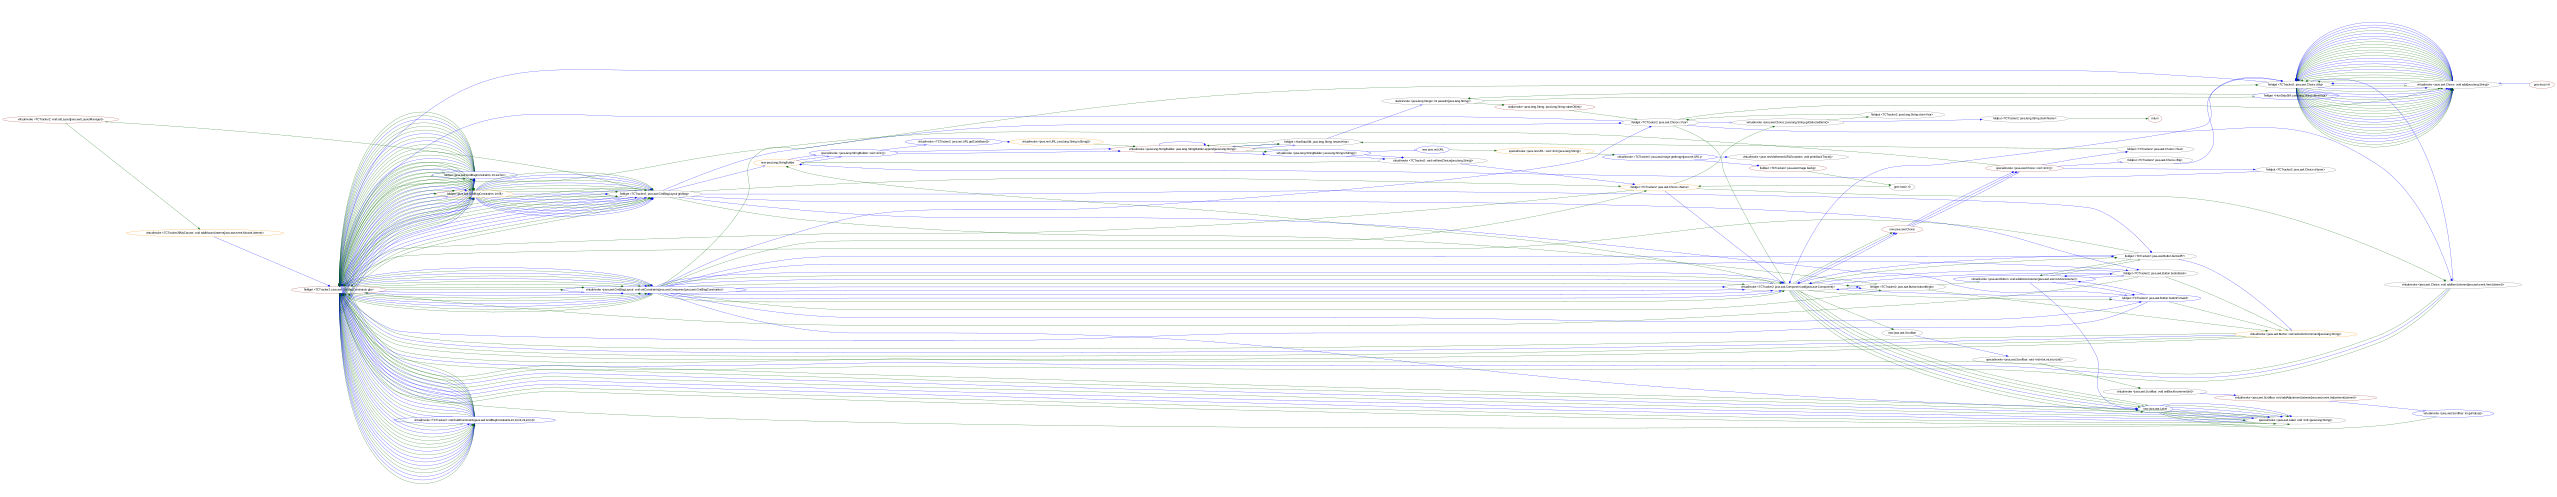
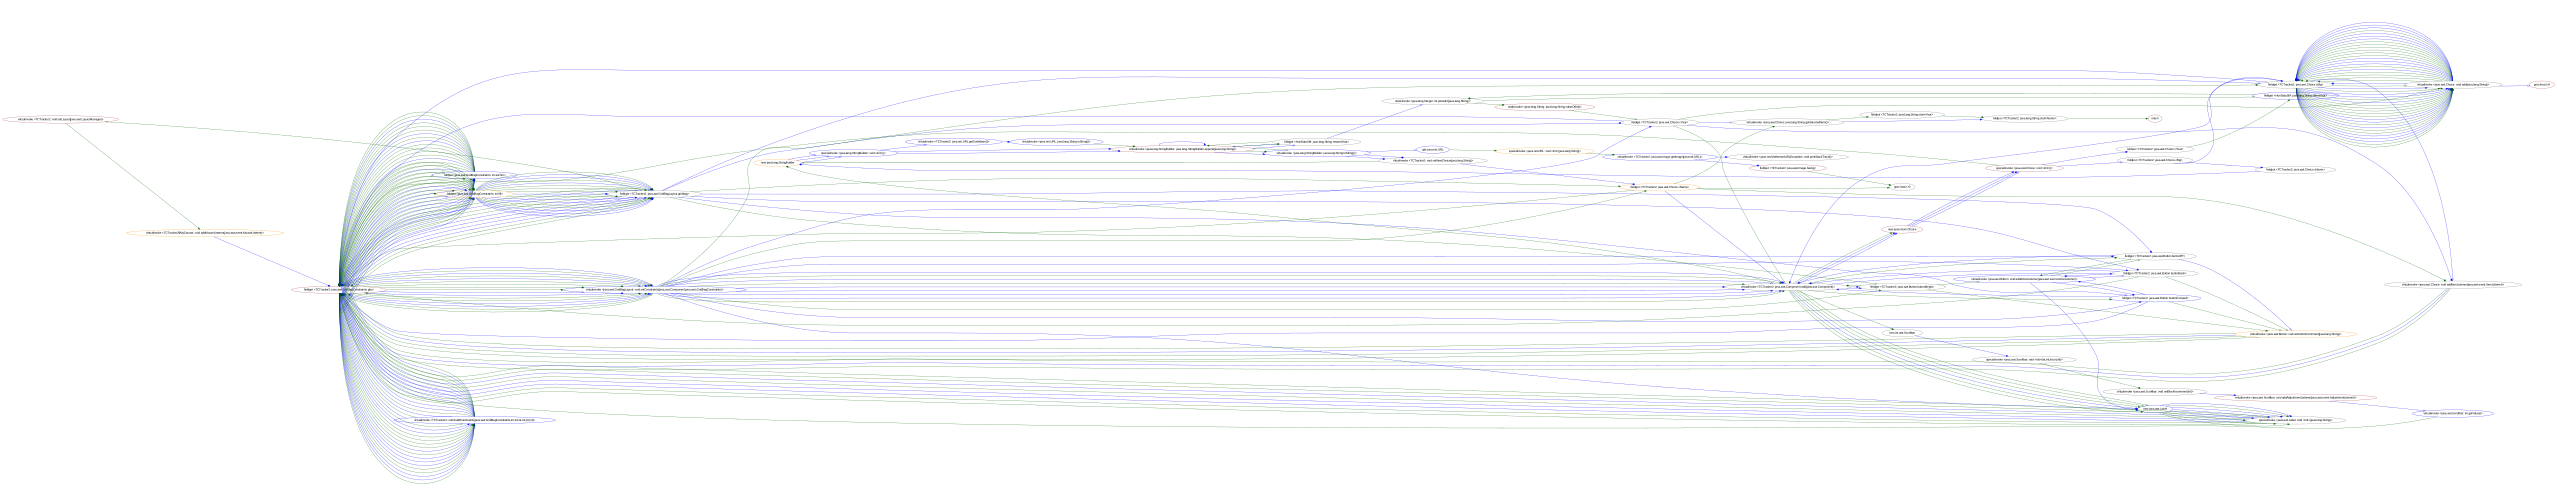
(2515, 83) -> (2513, 86)
(1774, 115) -> (1962, 117)
(1056, 142) -> (1056, 142)
(1739, 146) -> (2237, 130)
(1433, 150) -> (1433, 150)
(2158, 169) -> (2224, 165)
(716, 178) -> (1451, 78)
(1795, 186) -> (1793, 189)
(1902, 229) -> (1902, 229)
(1240, 249) -> none
(1902, 333) -> (1902, 333)
